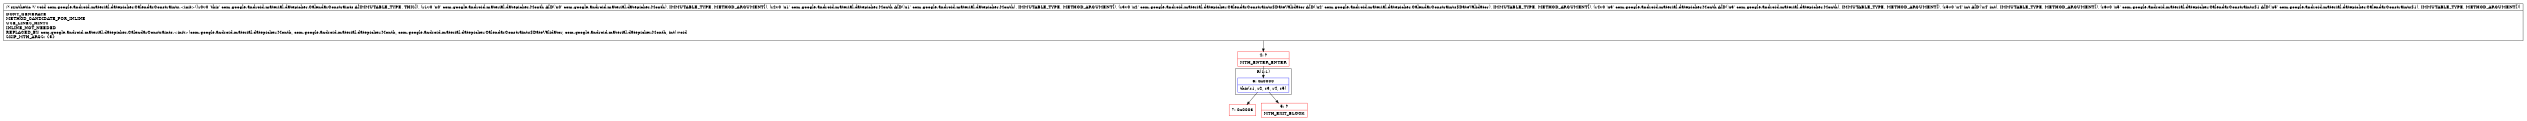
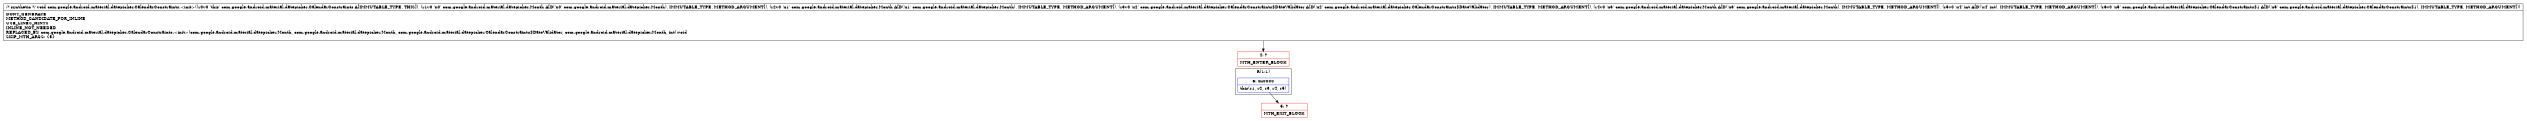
(1263, 62) -> (1263, 62)
(1263, 71) -> none
(1242, 110) -> none
